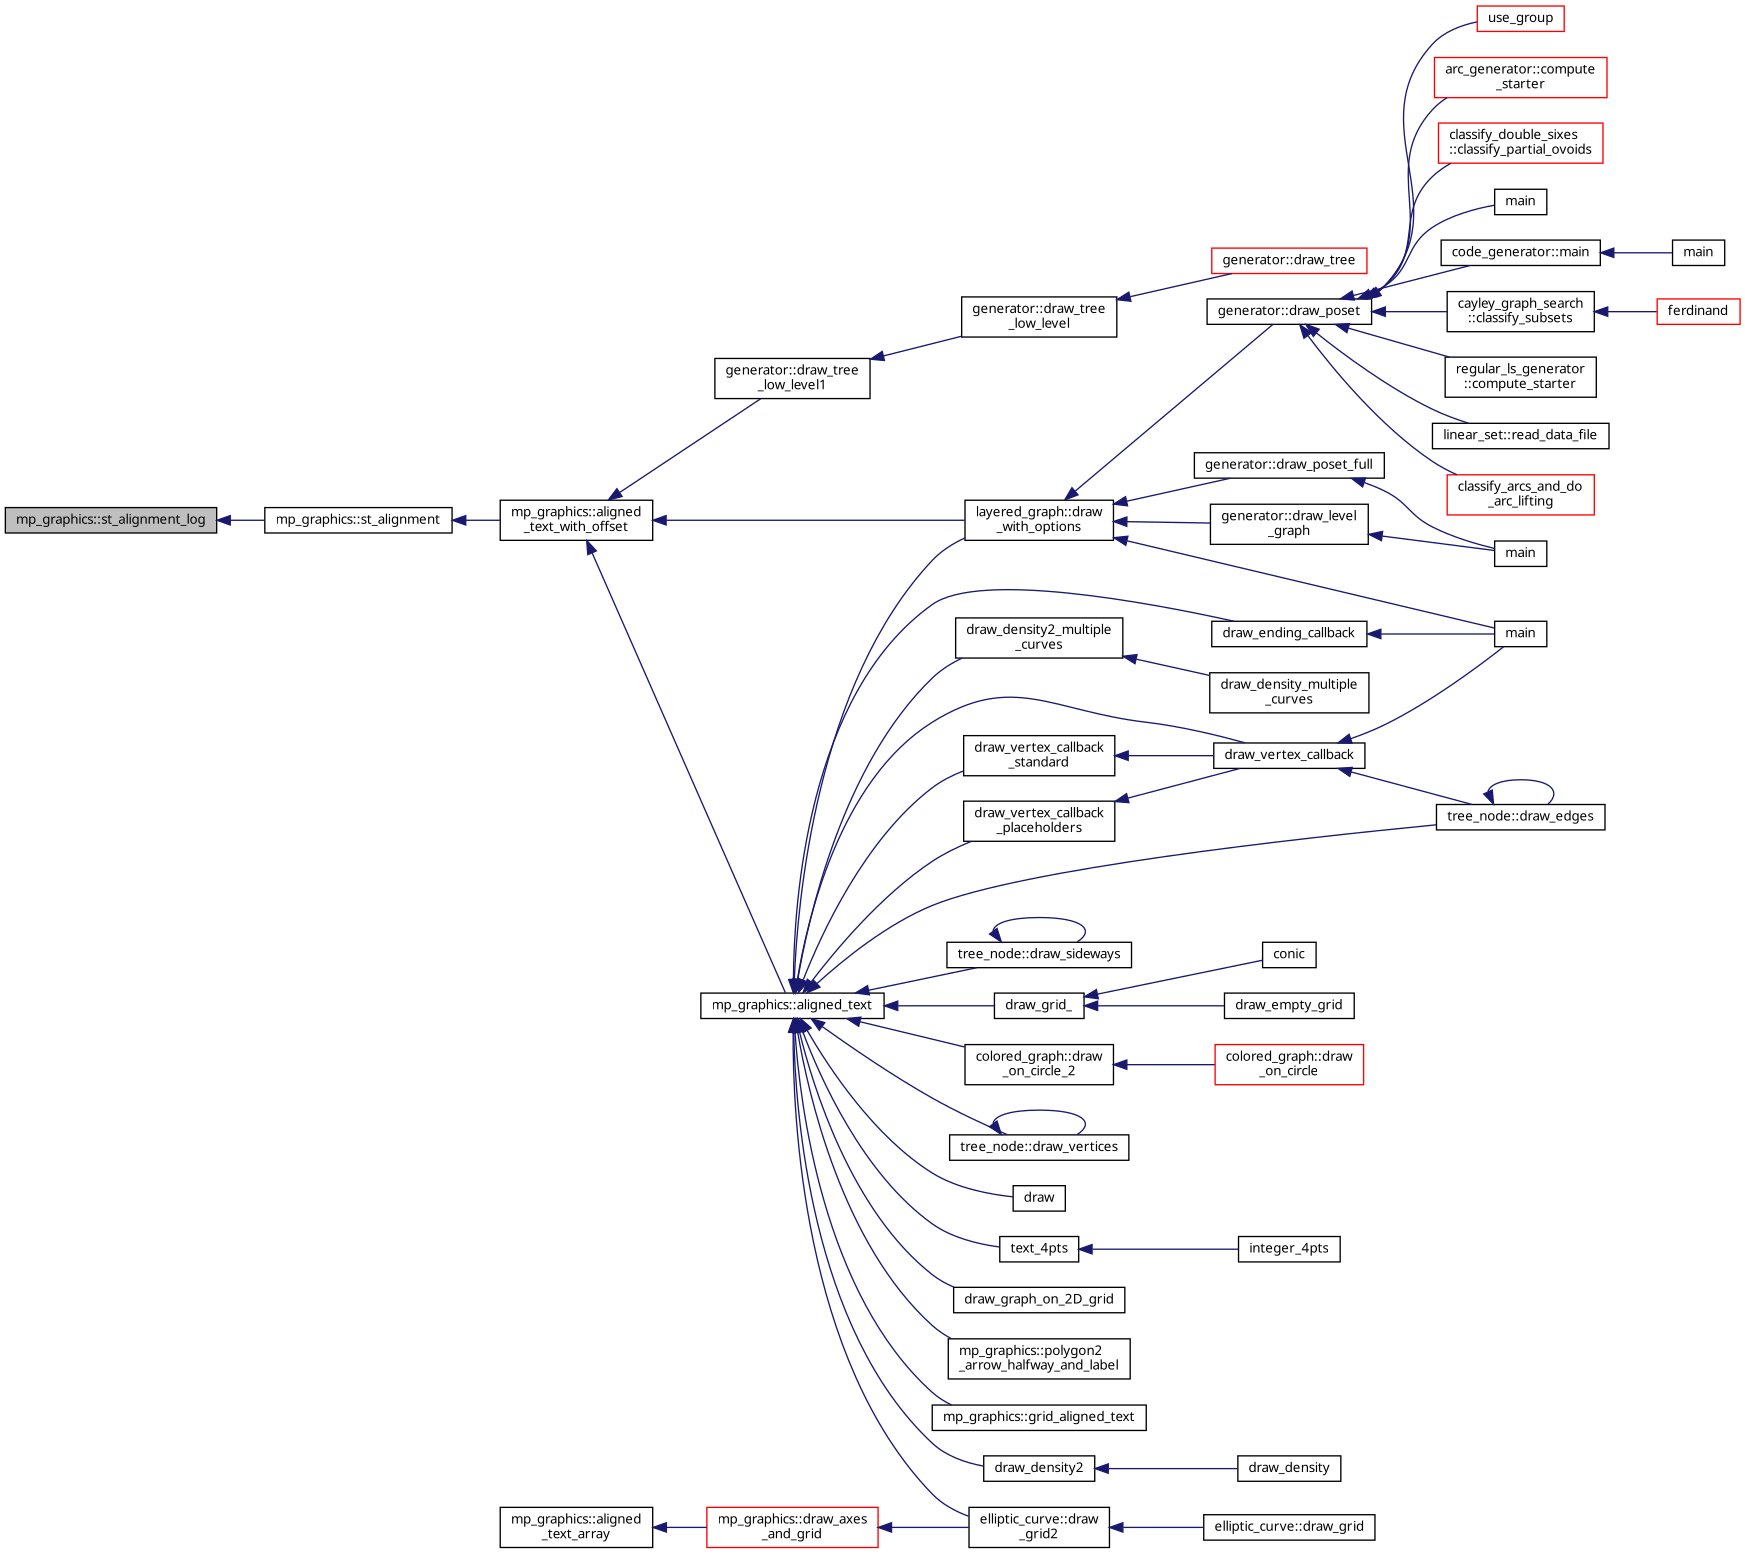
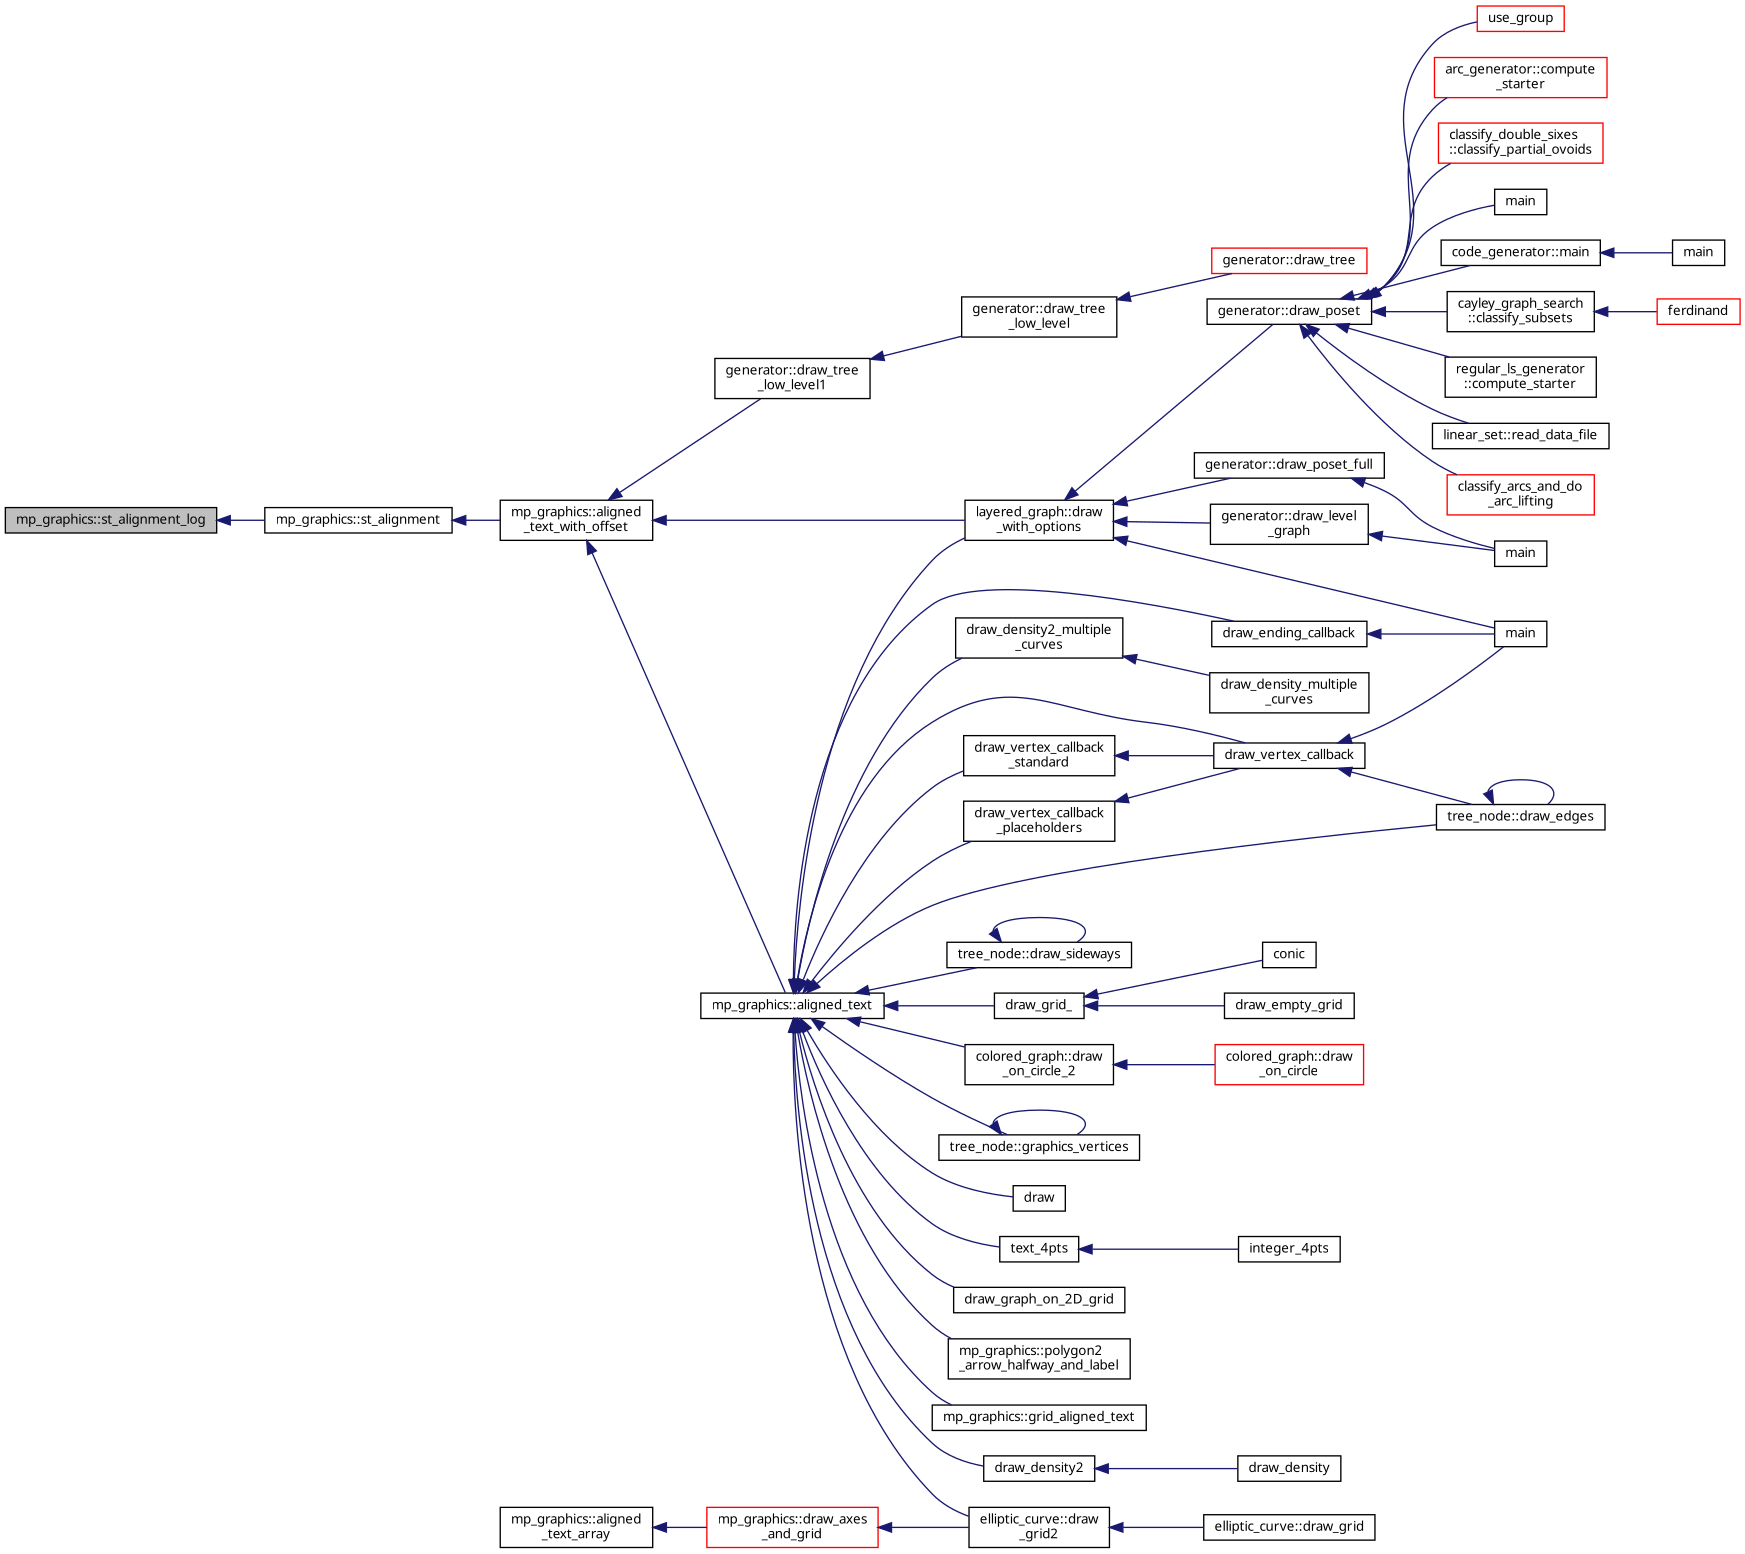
(1039, 1148) -> (1039, 1148)
